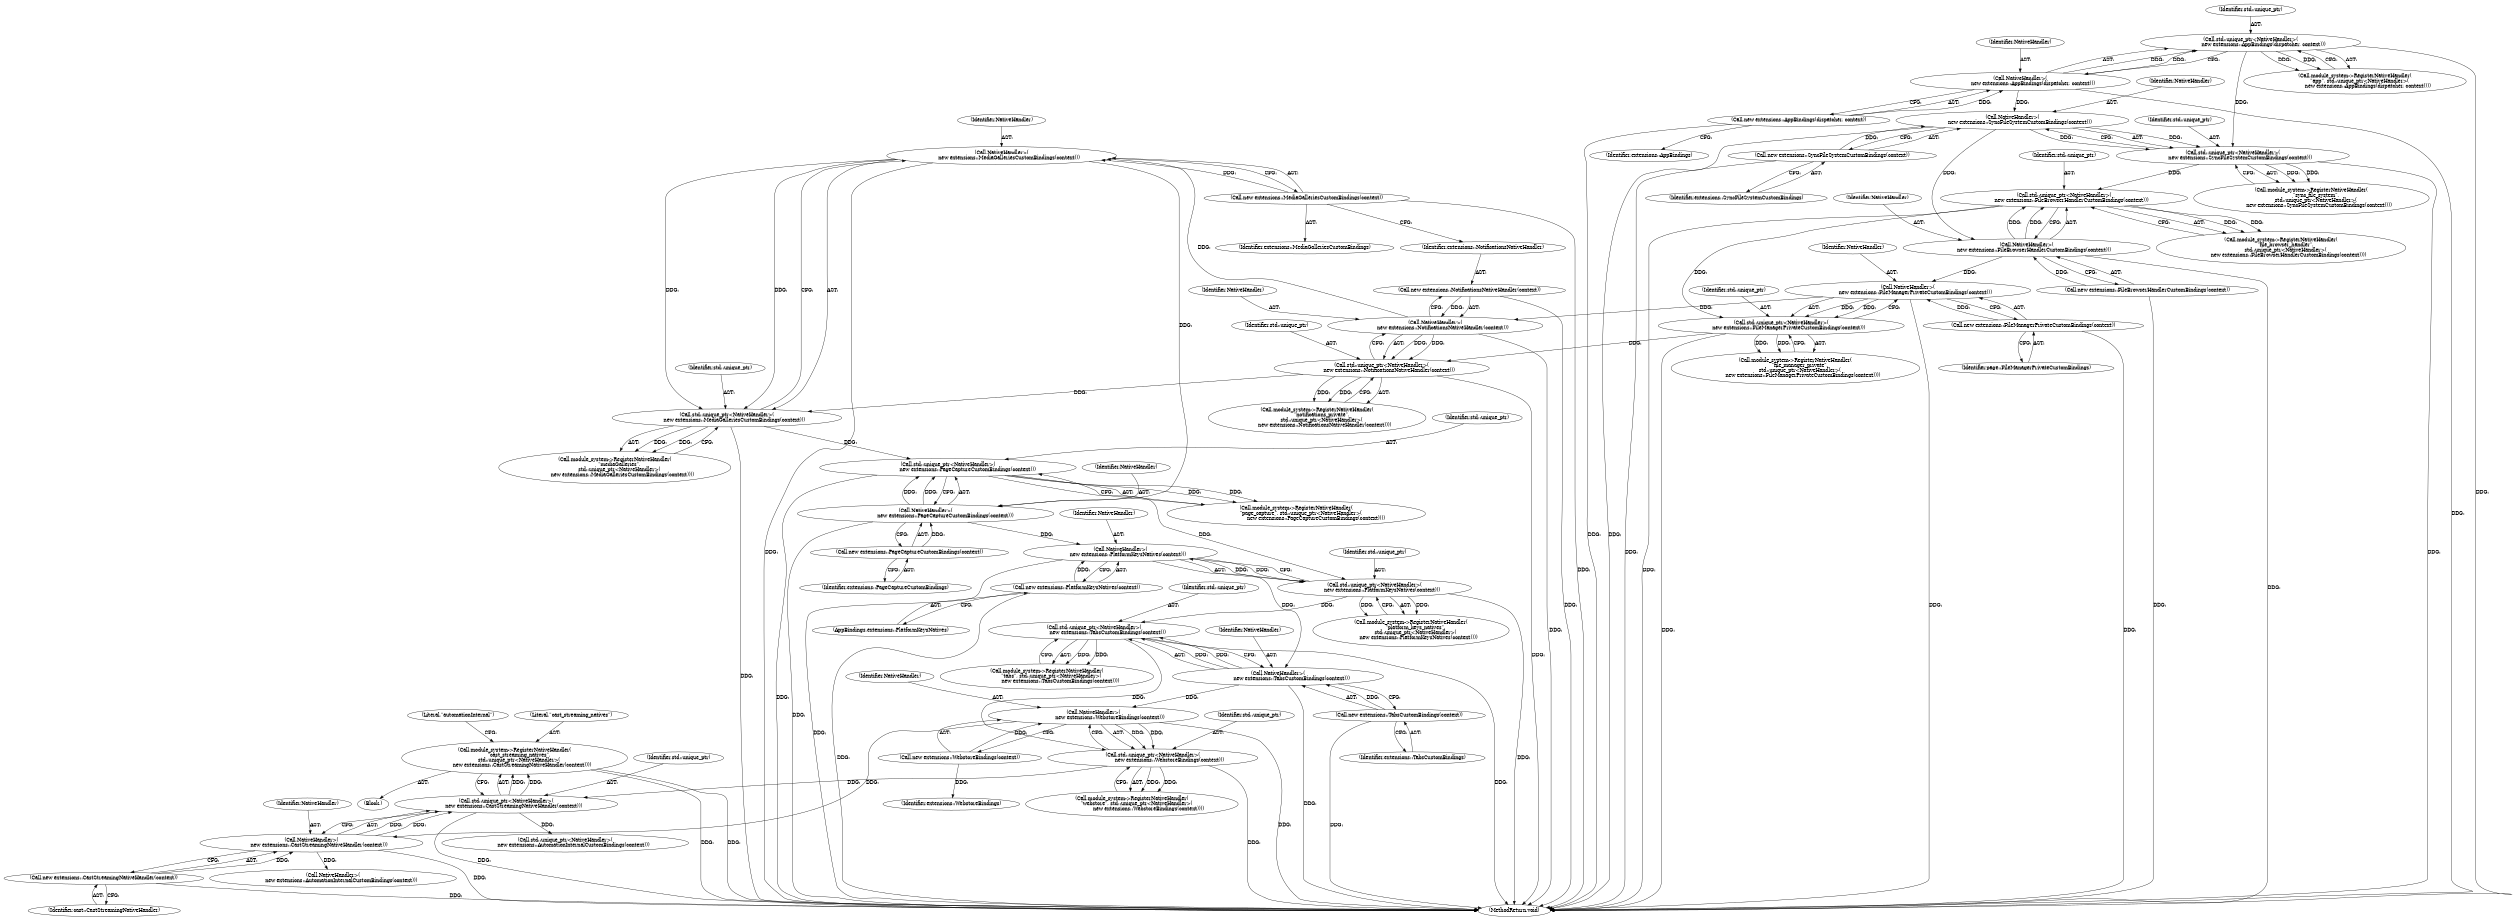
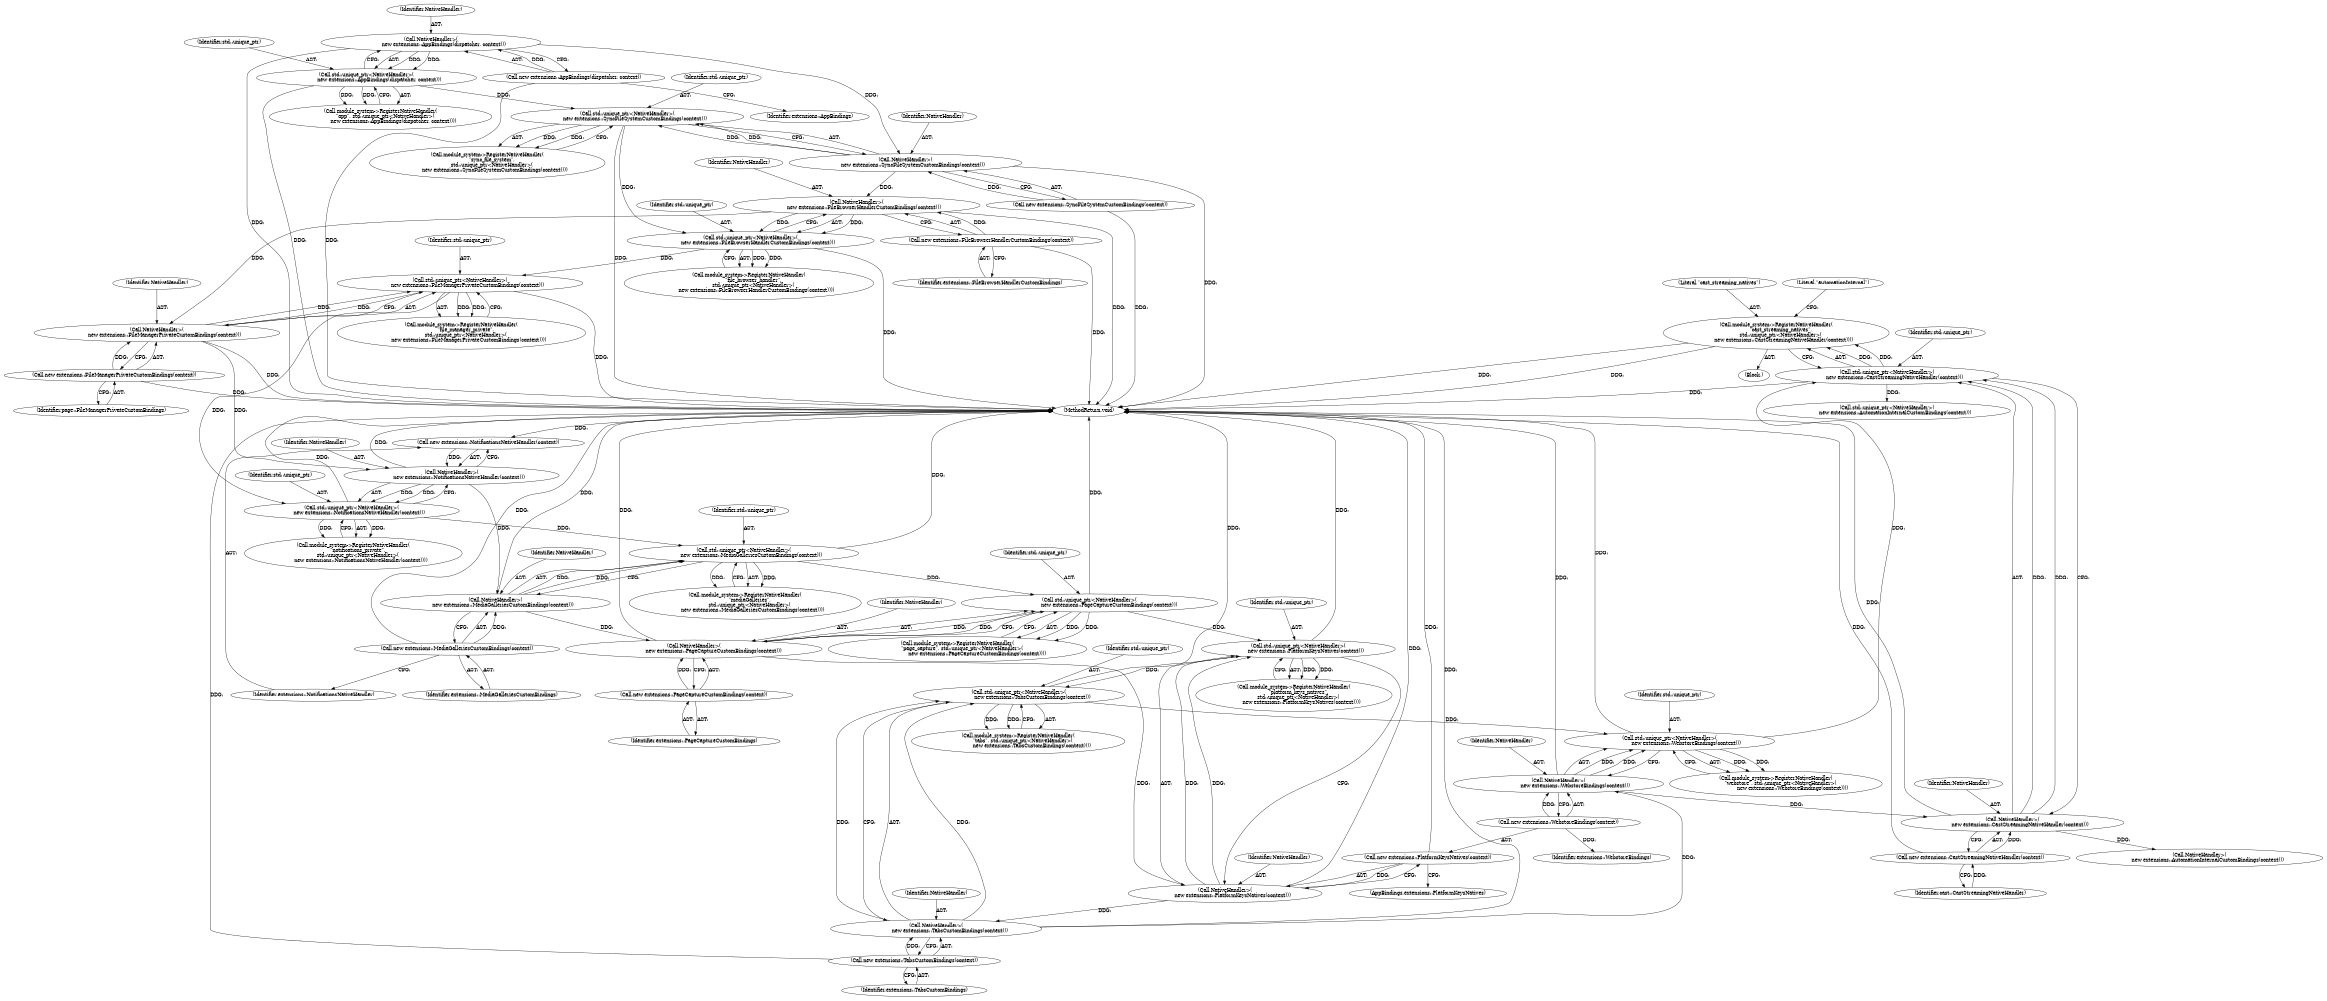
(1736, 198) -> none
none -> (990, 283)
(894, 570) -> (704, 720)
(1563, 587) -> (783, 416)
(925, 605) -> (1495, 840)
none -> (482, 671)
(99, 896) -> (1981, 876)
